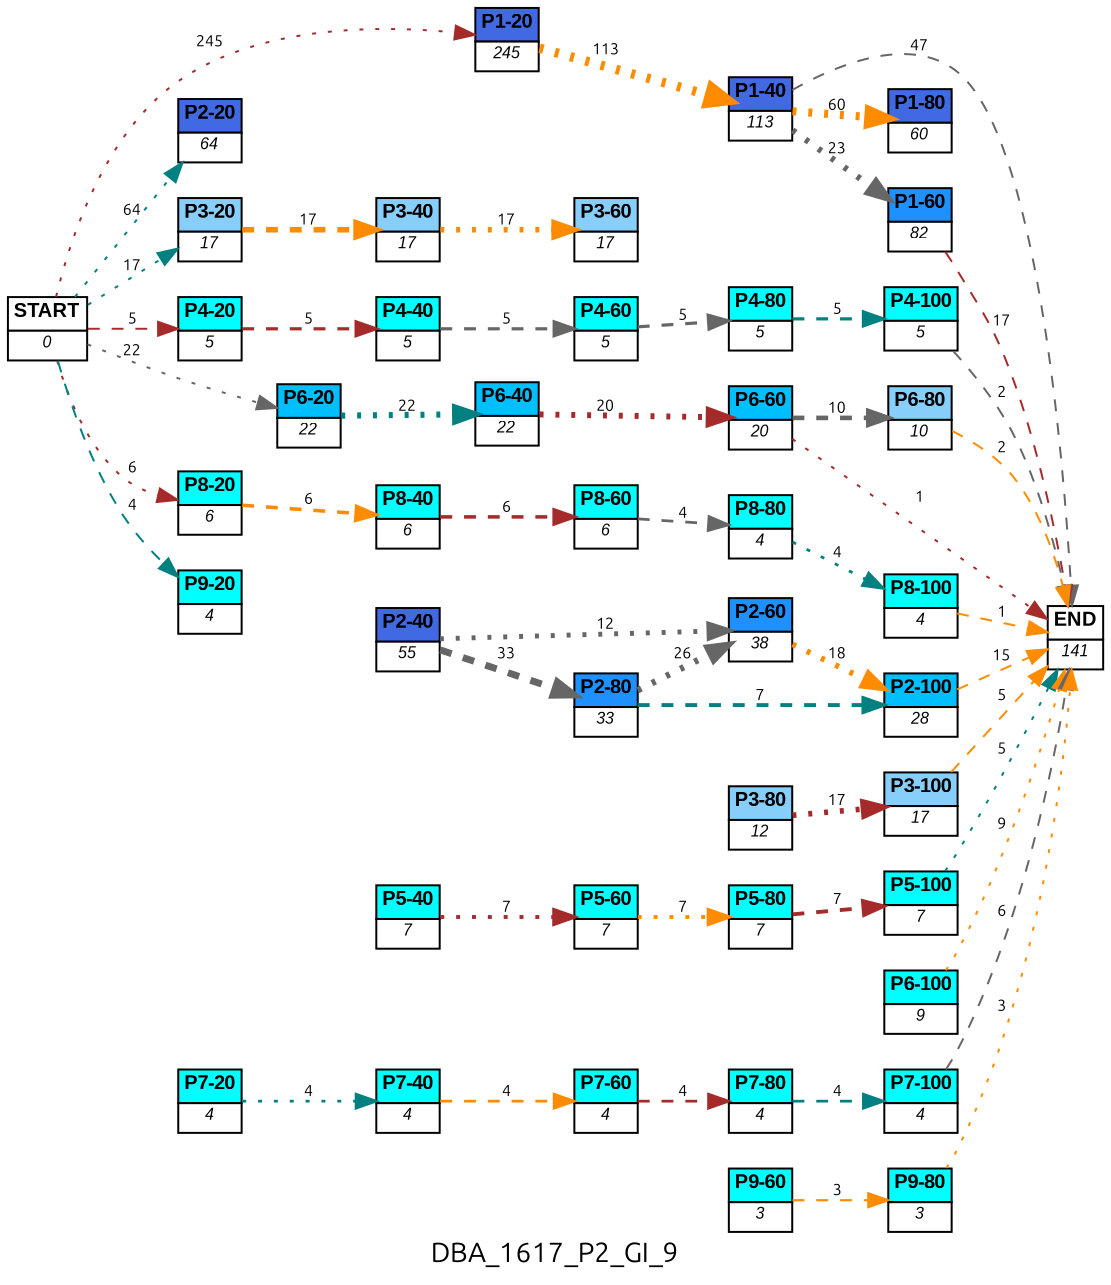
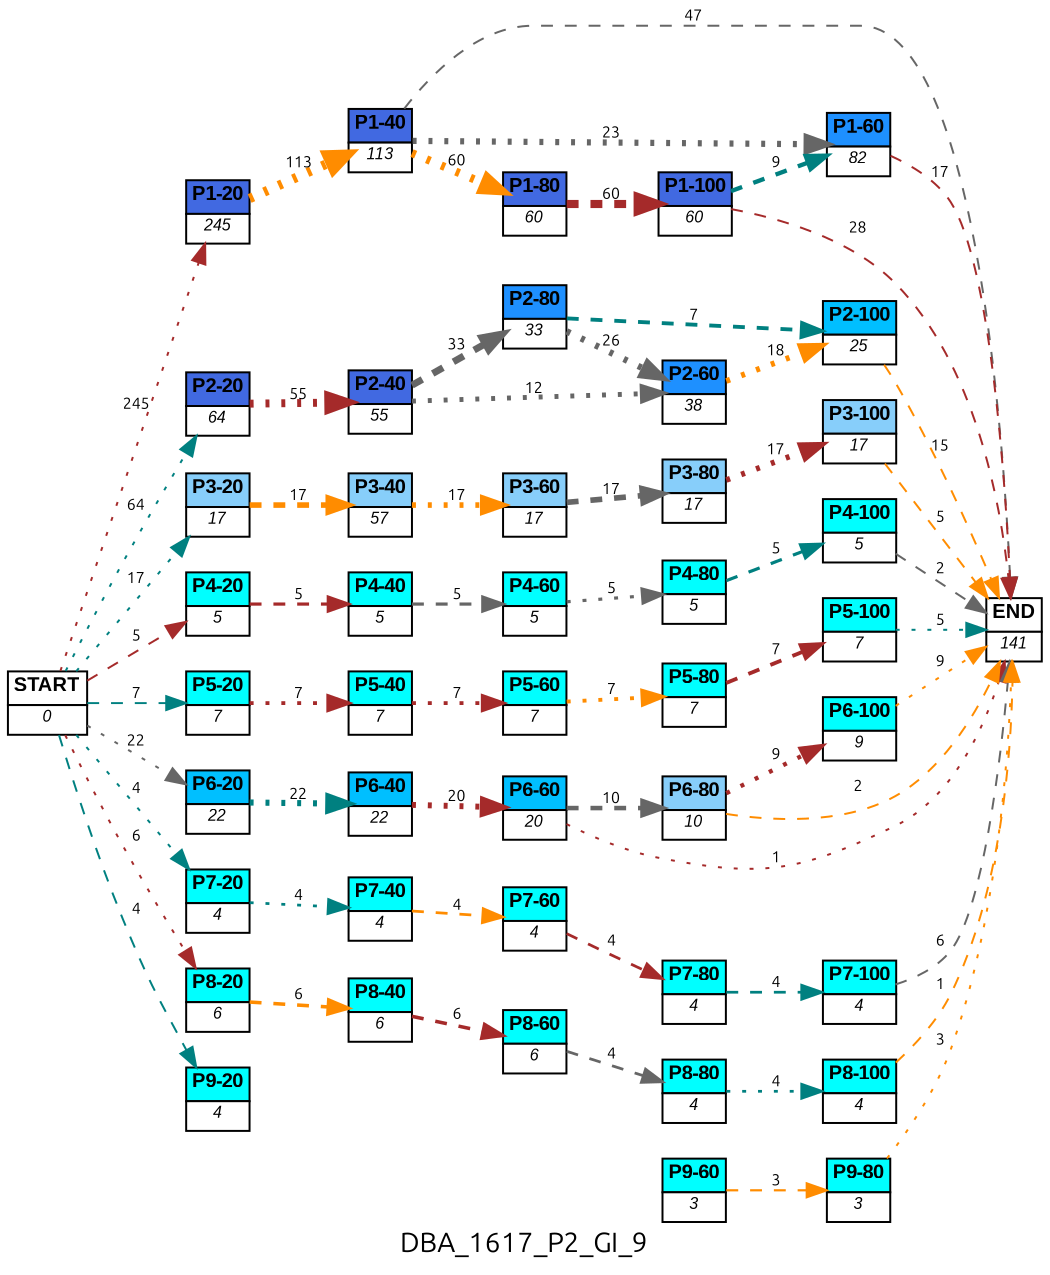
none -> (694, 204)
(408, 244) -> (380, 519)
(673, 325) -> (604, 599)
none -> (289, 403)
none -> (604, 499)
none -> (218, 703)
(921, 719) -> (860, 347)
none -> (765, 774)
none -> (126, 794)
(761, 832) -> (694, 505)
